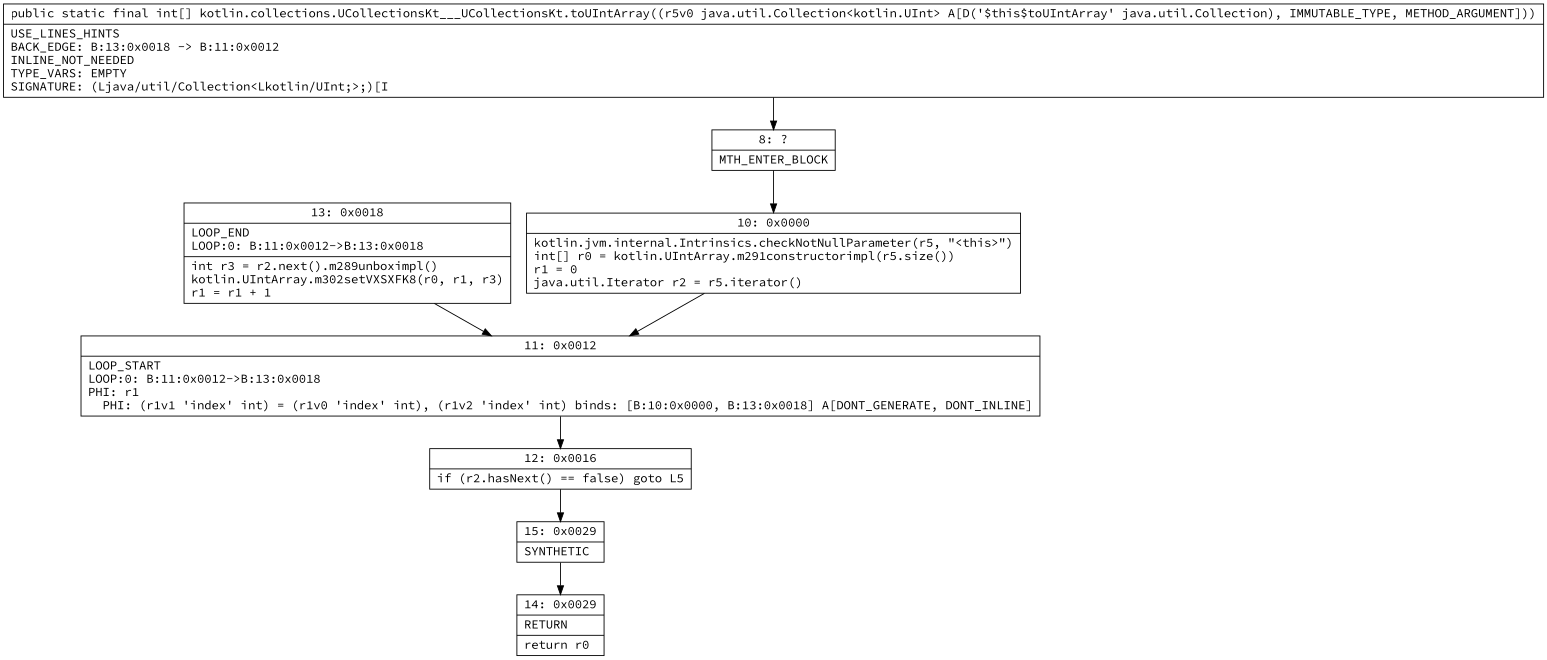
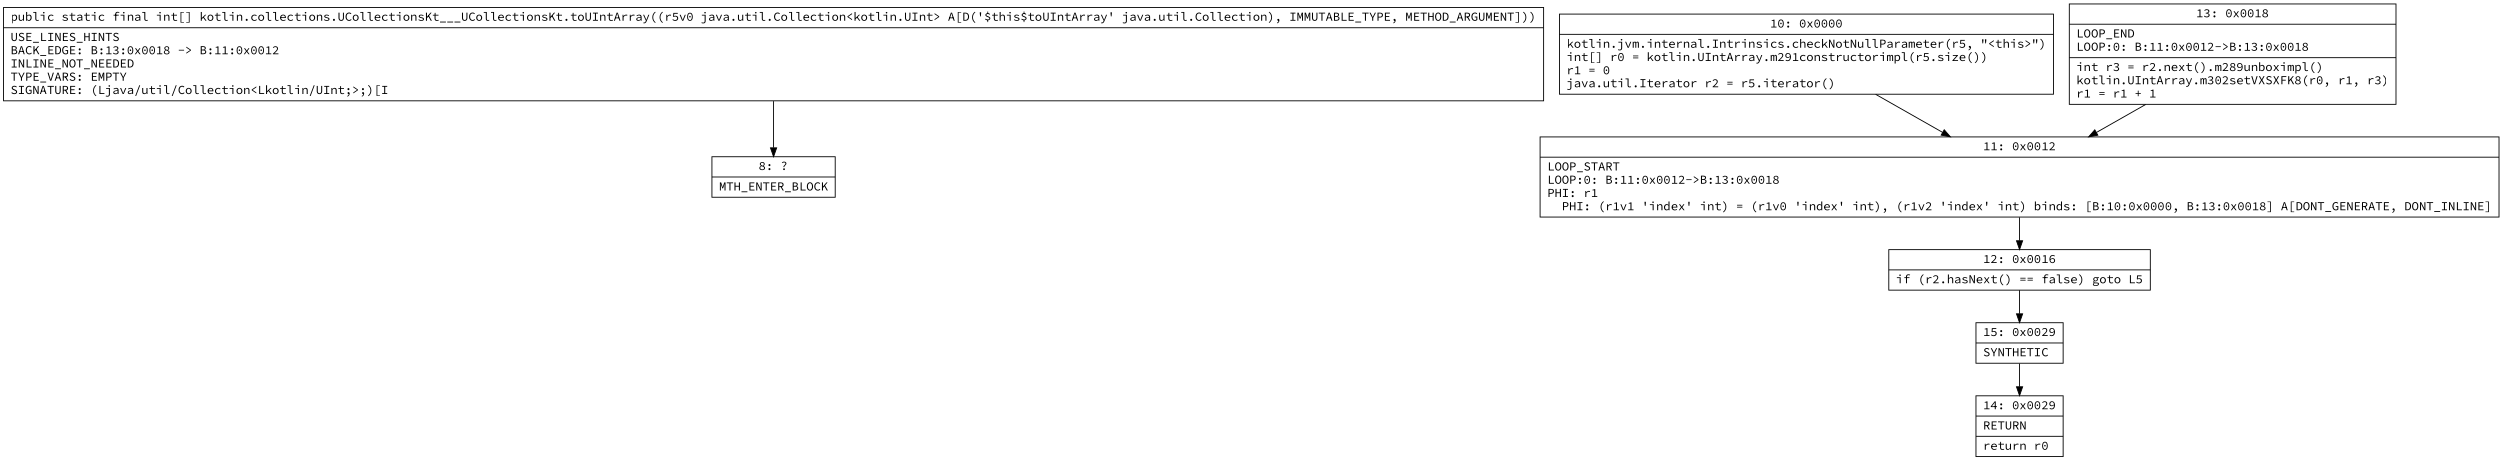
(774, 187) -> none
